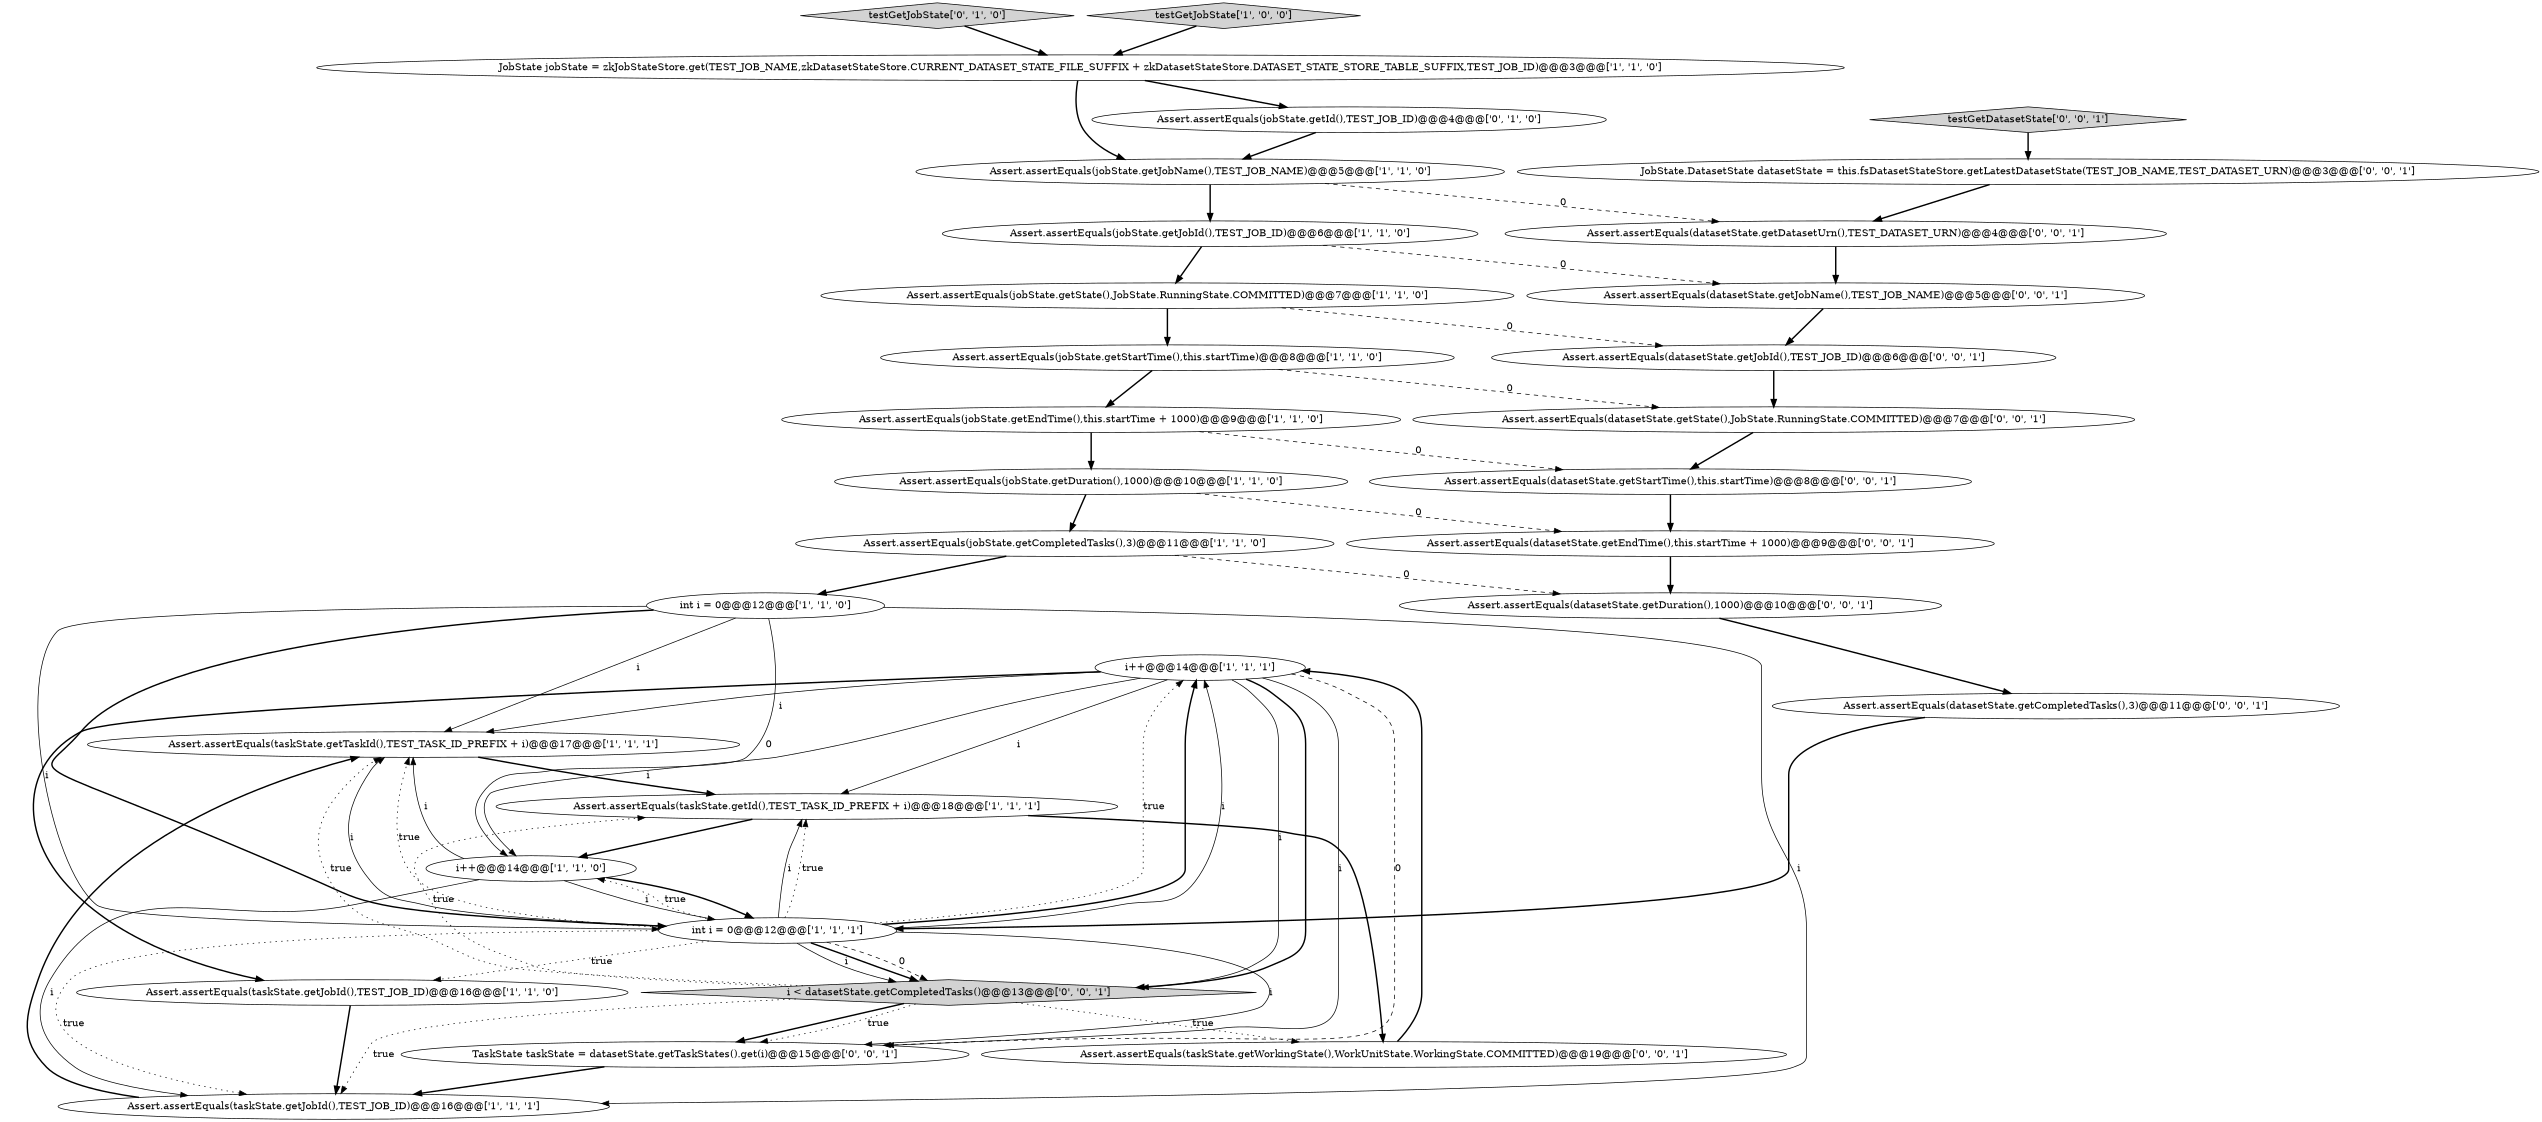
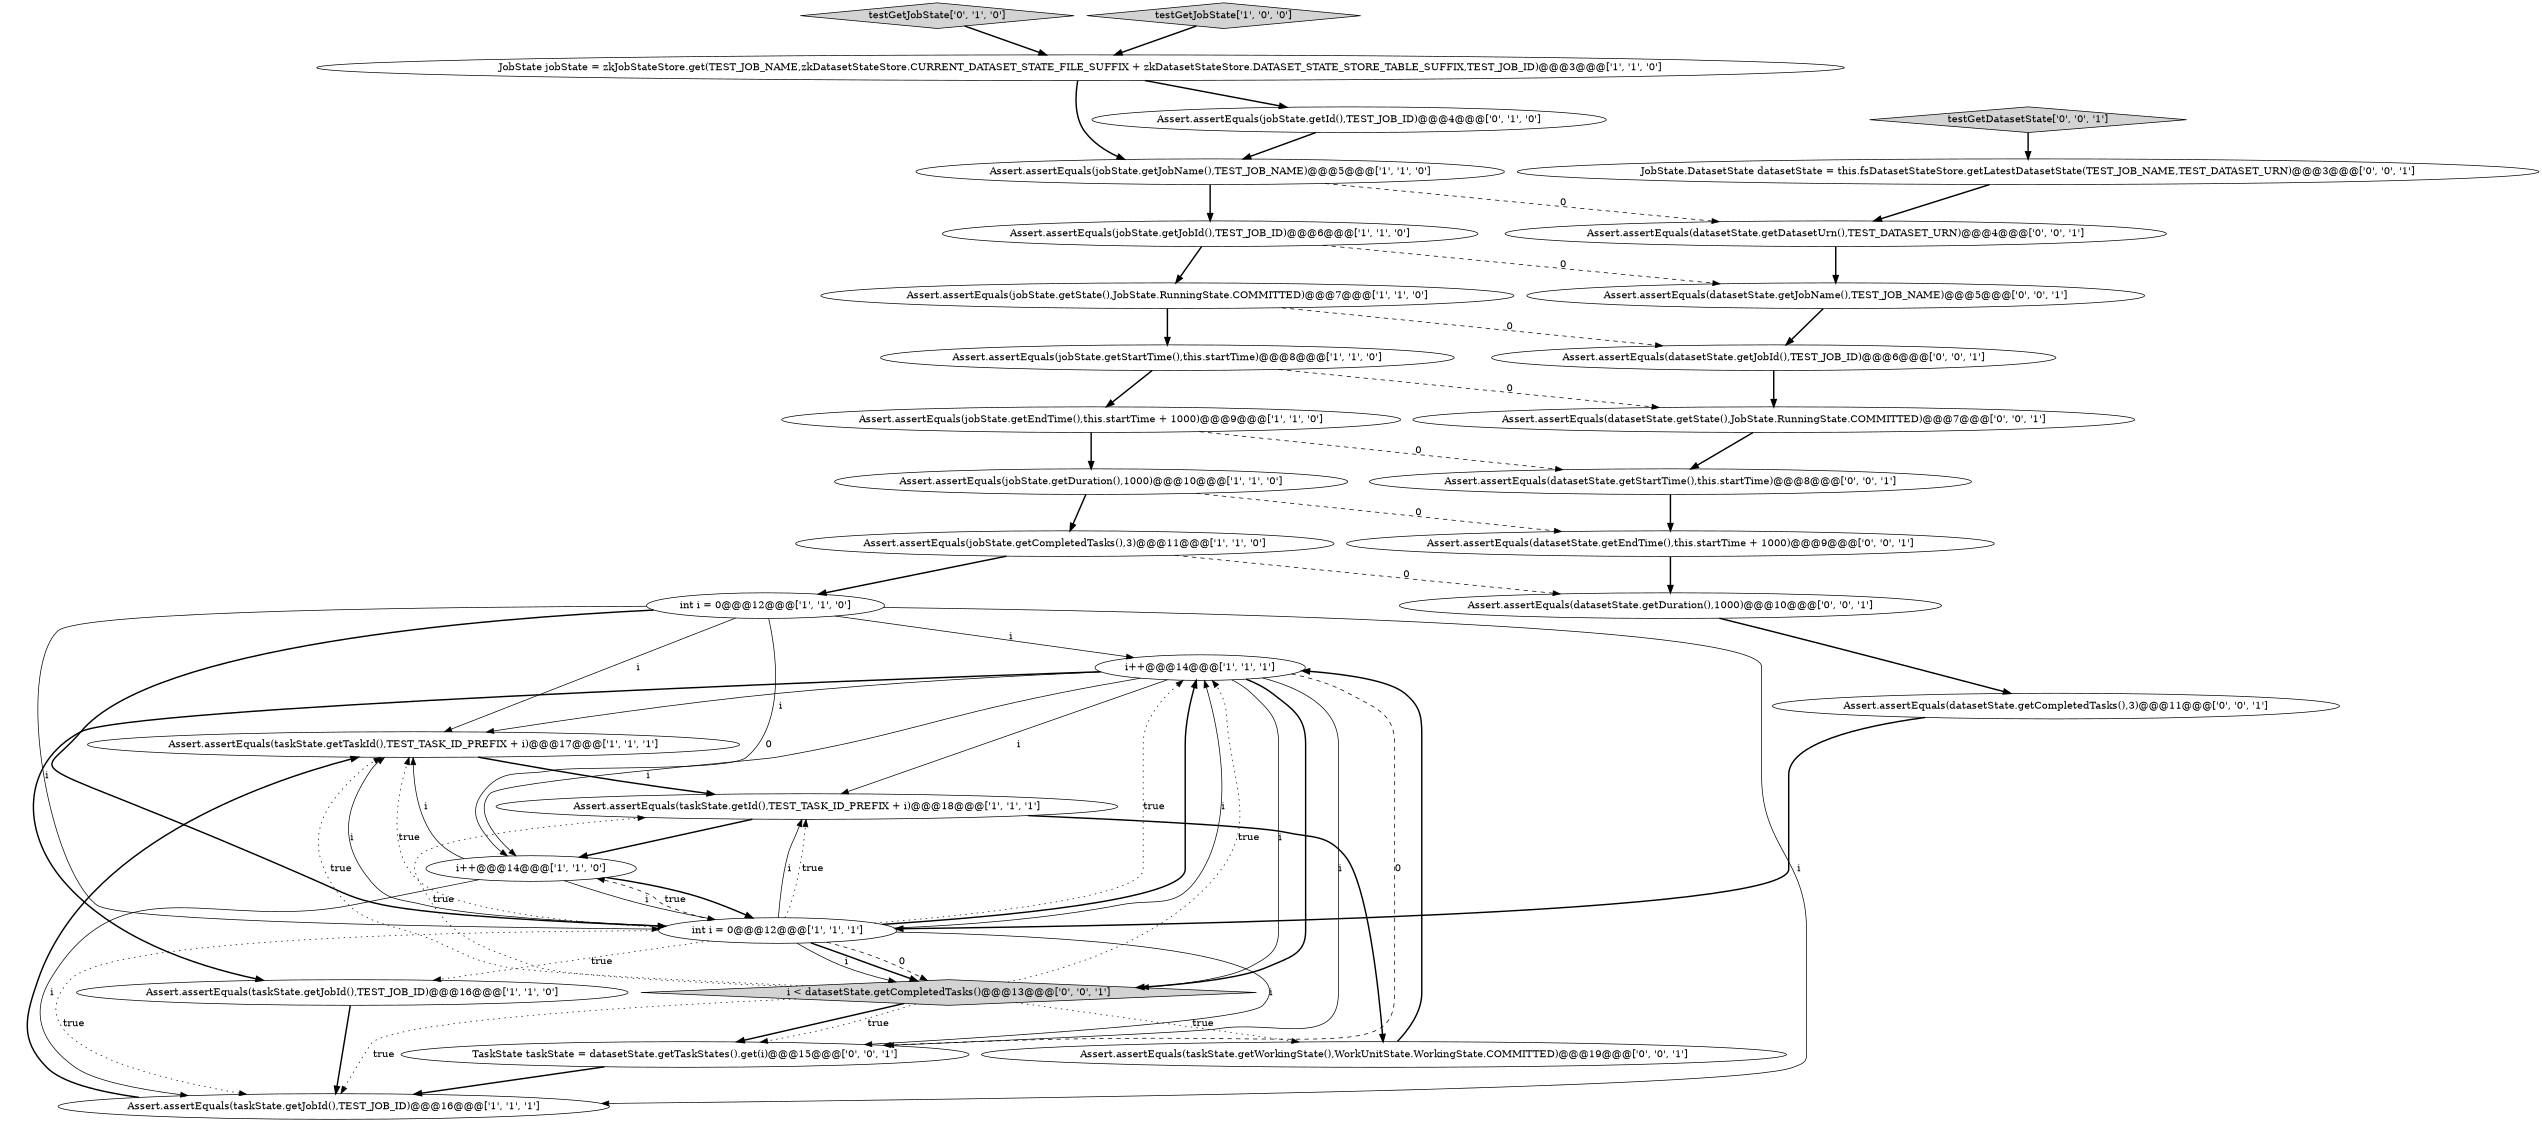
none -> (981, 636)
none -> (1203, 890)
(658, 901) -> (658, 901)
